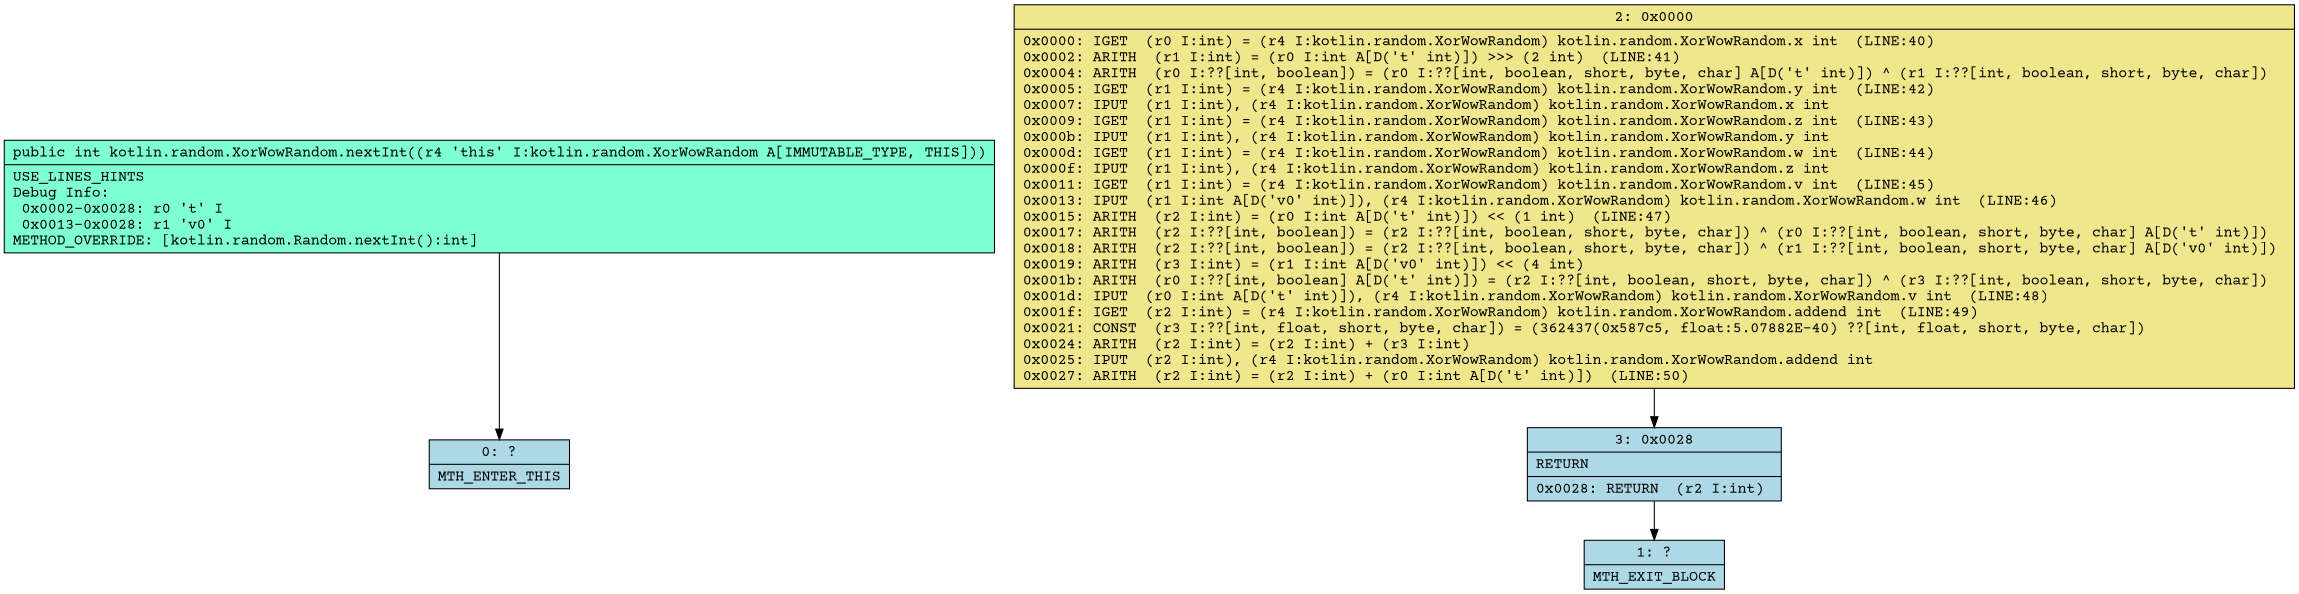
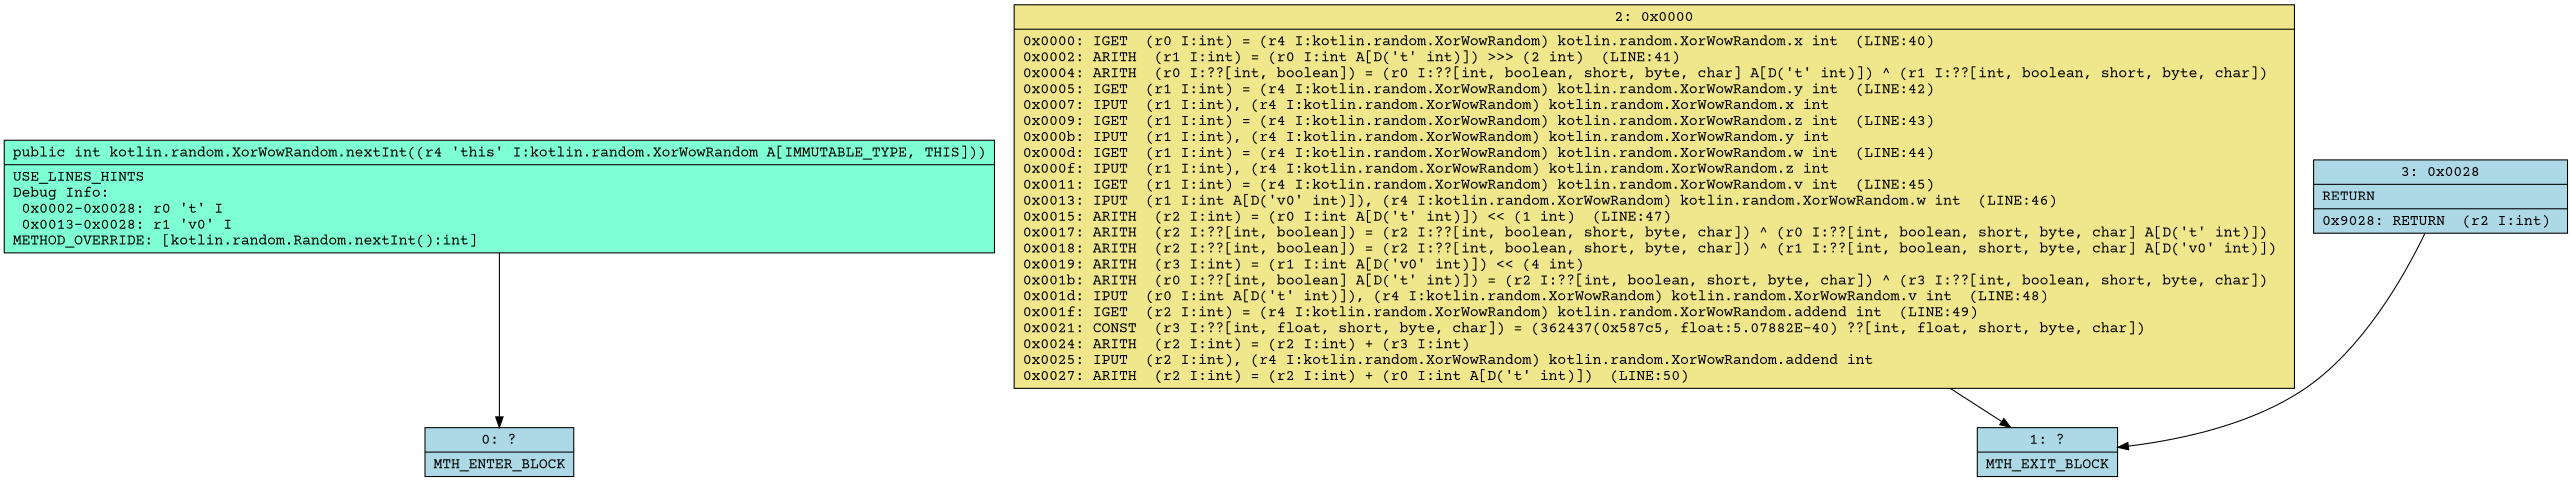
(1654, 403) -> (1976, 405)
(499, 476) -> (499, 464)
(1654, 488) -> (2441, 220)
